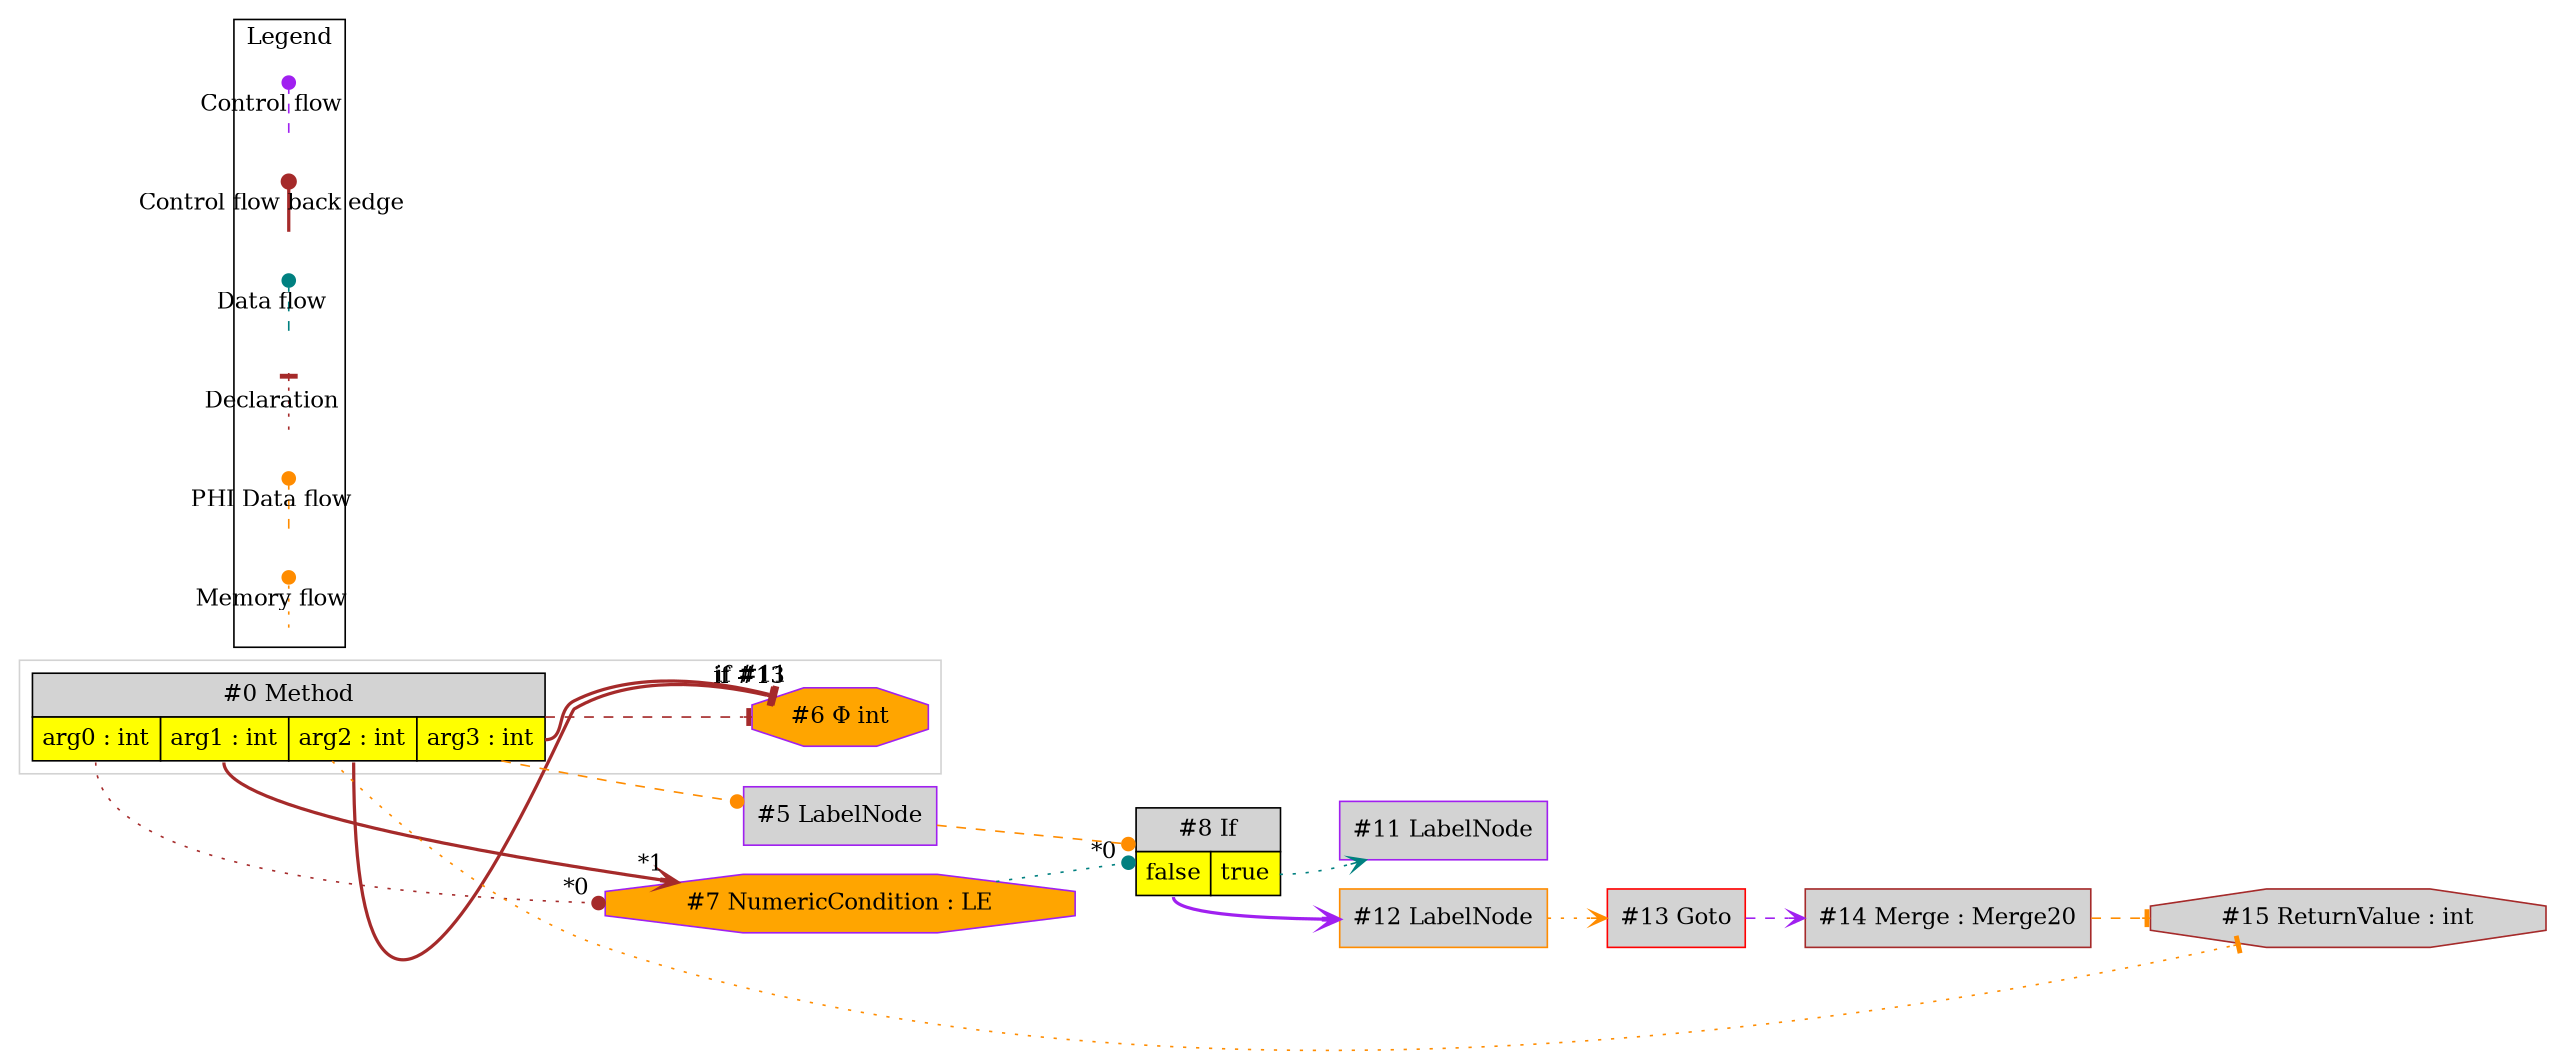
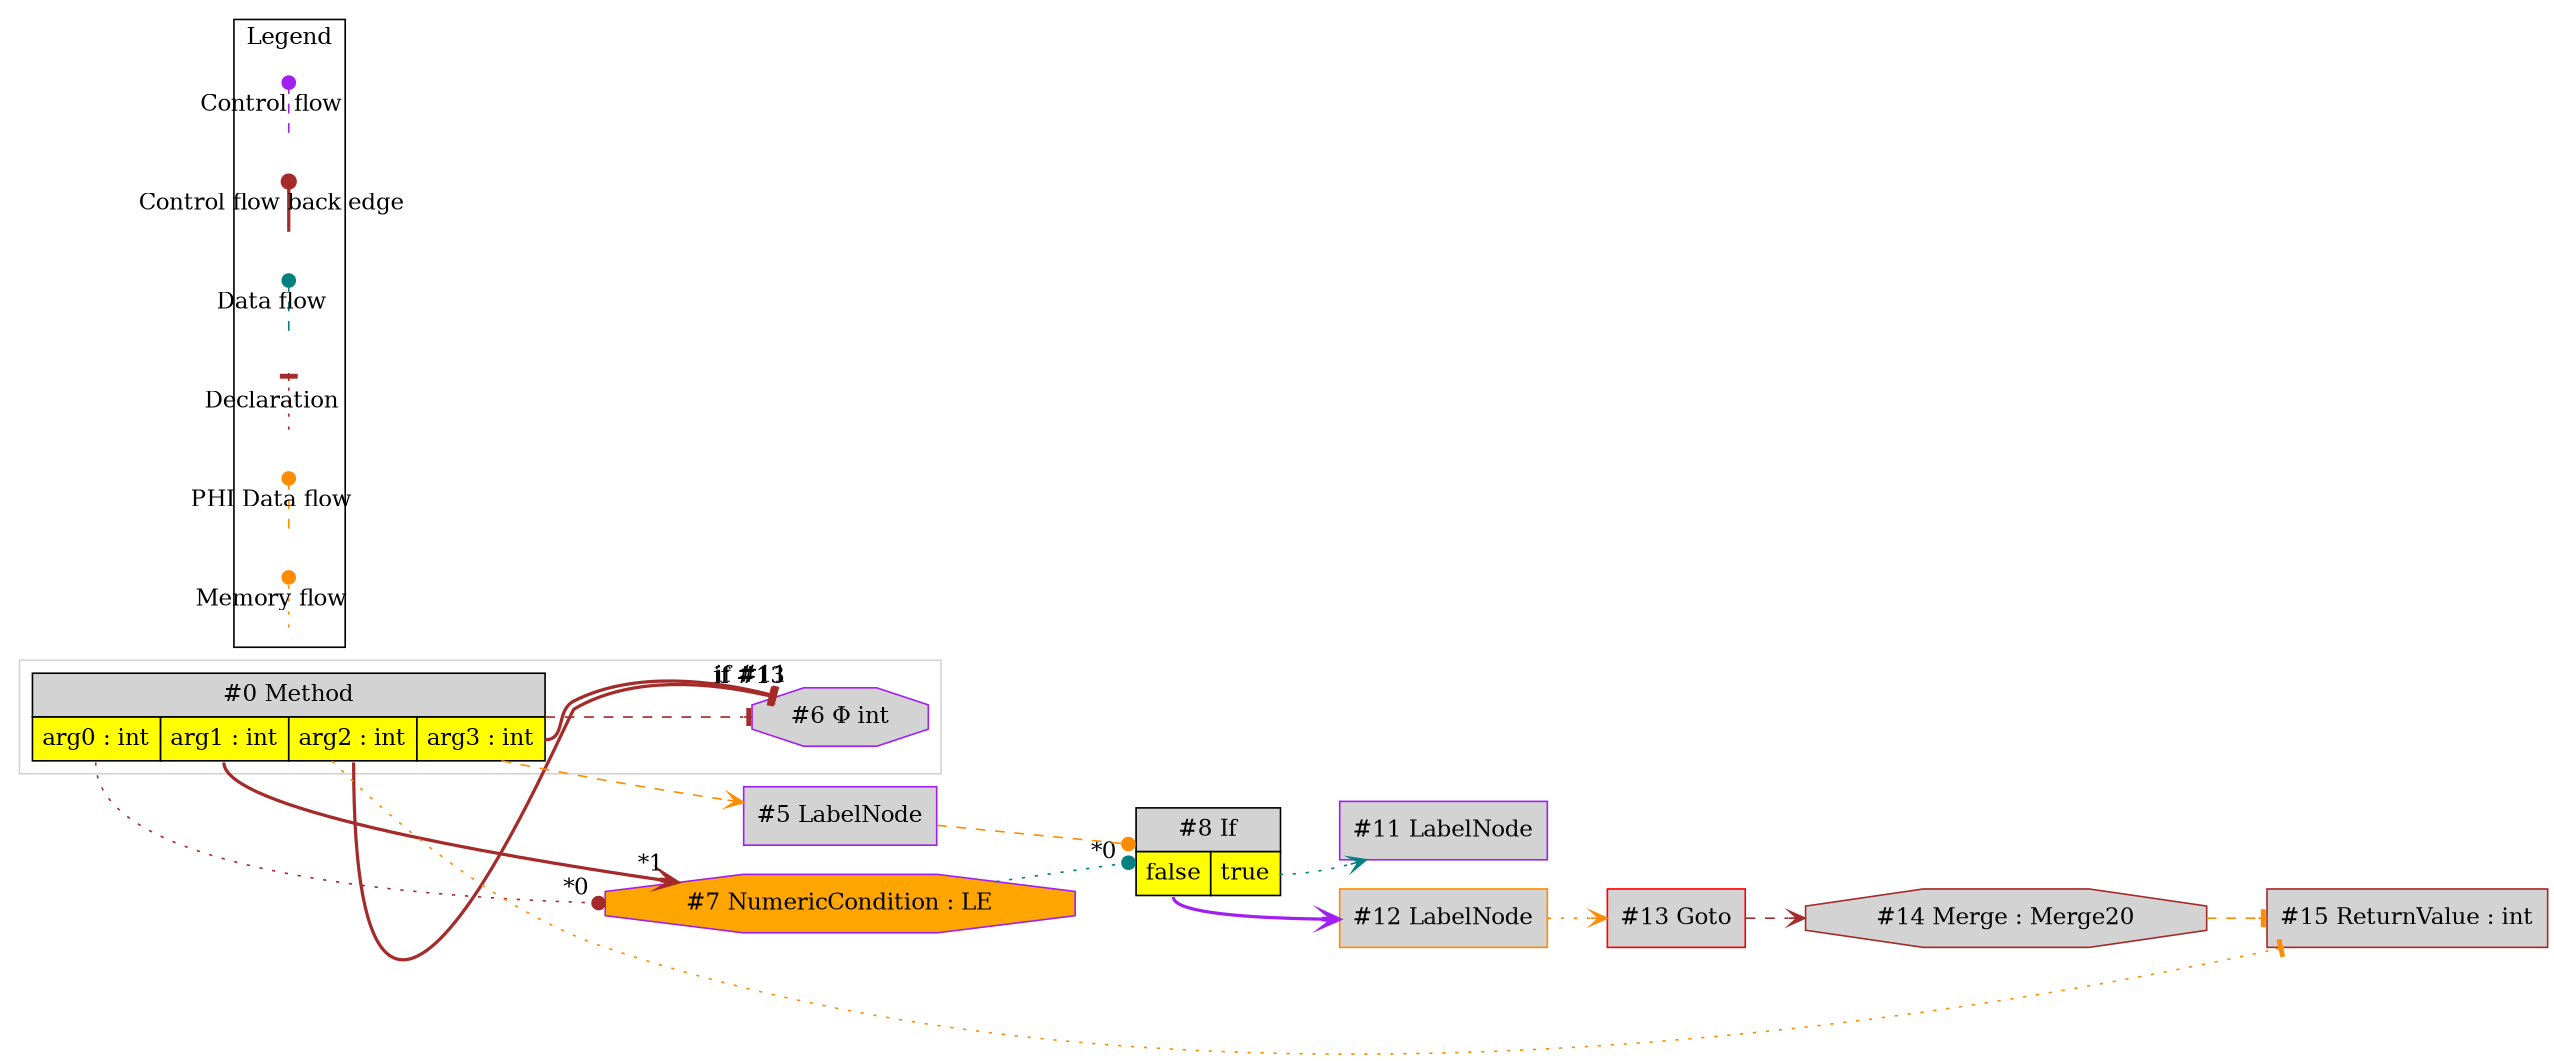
(840, 717) -> (840, 717)
(627, 784) -> (625, 784)
(1767, 918) -> (1767, 918)
(1948, 918) -> (2006, 918)
(2348, 918) -> (2407, 918)
